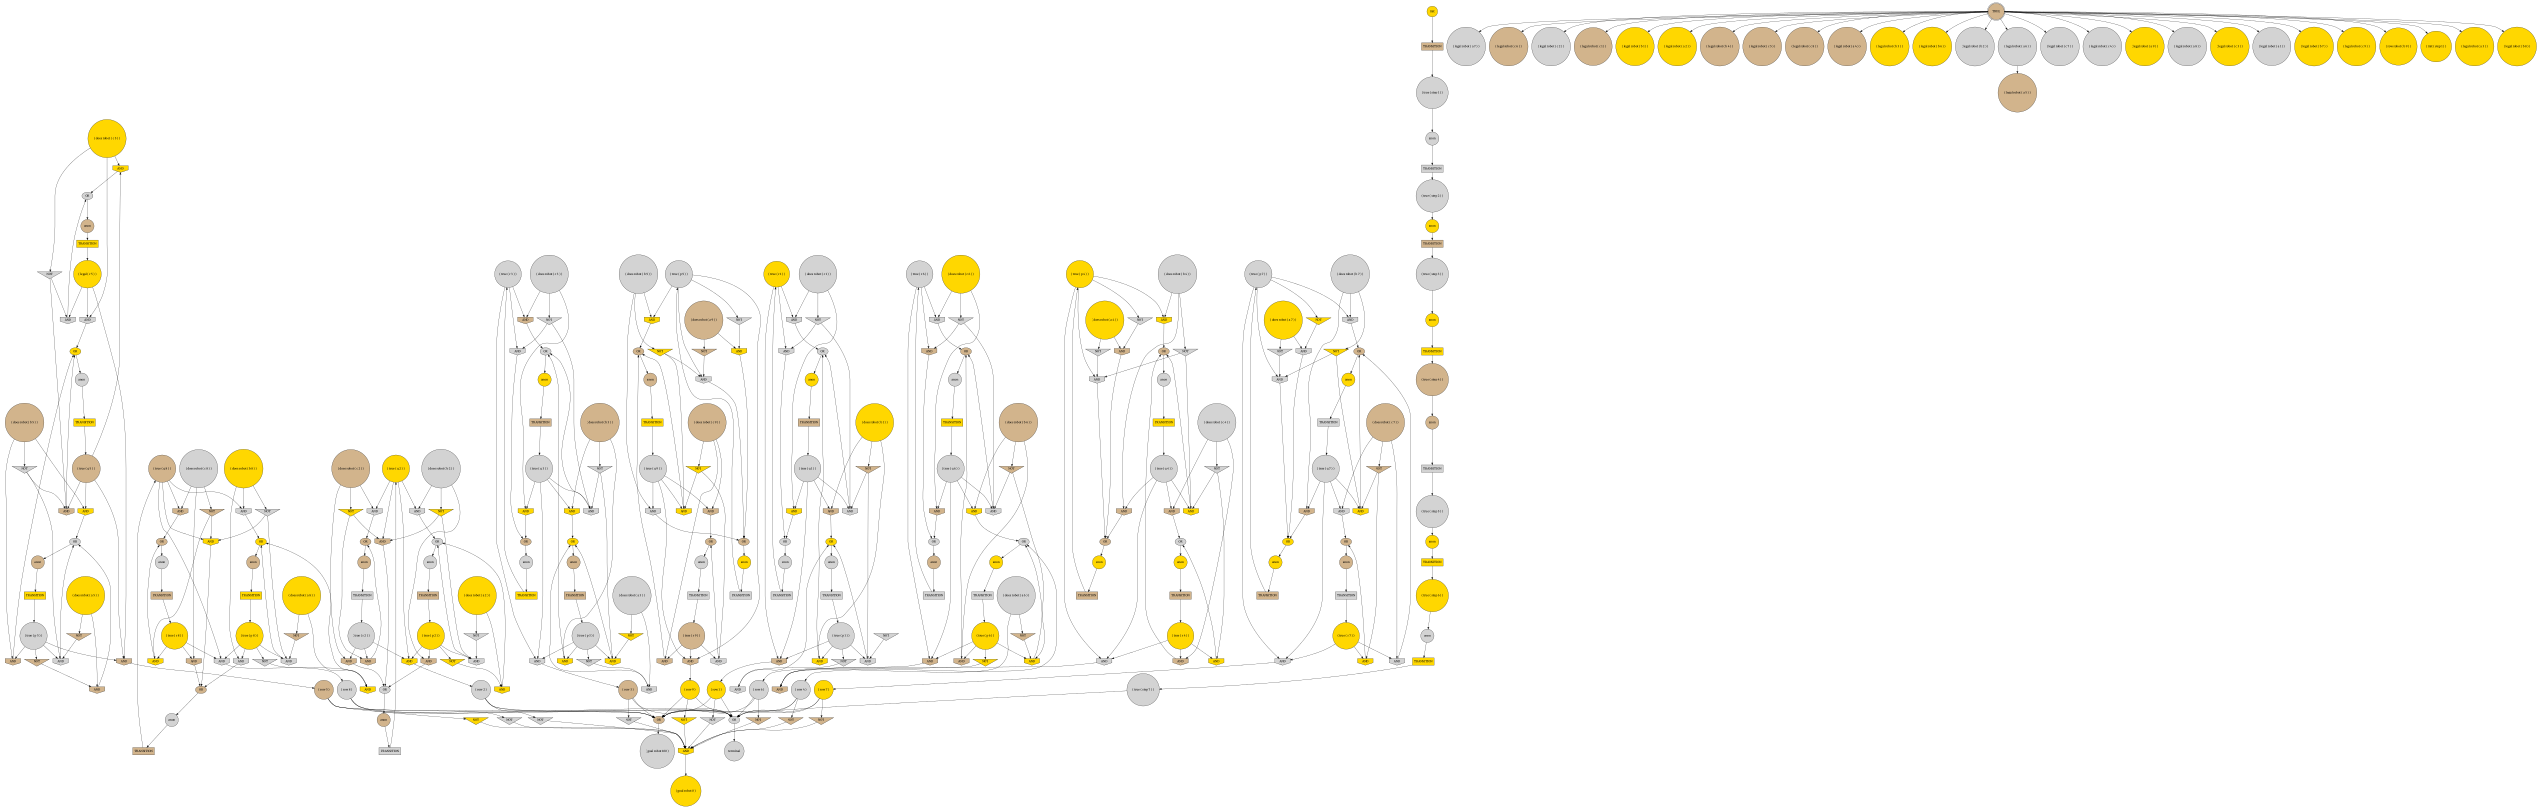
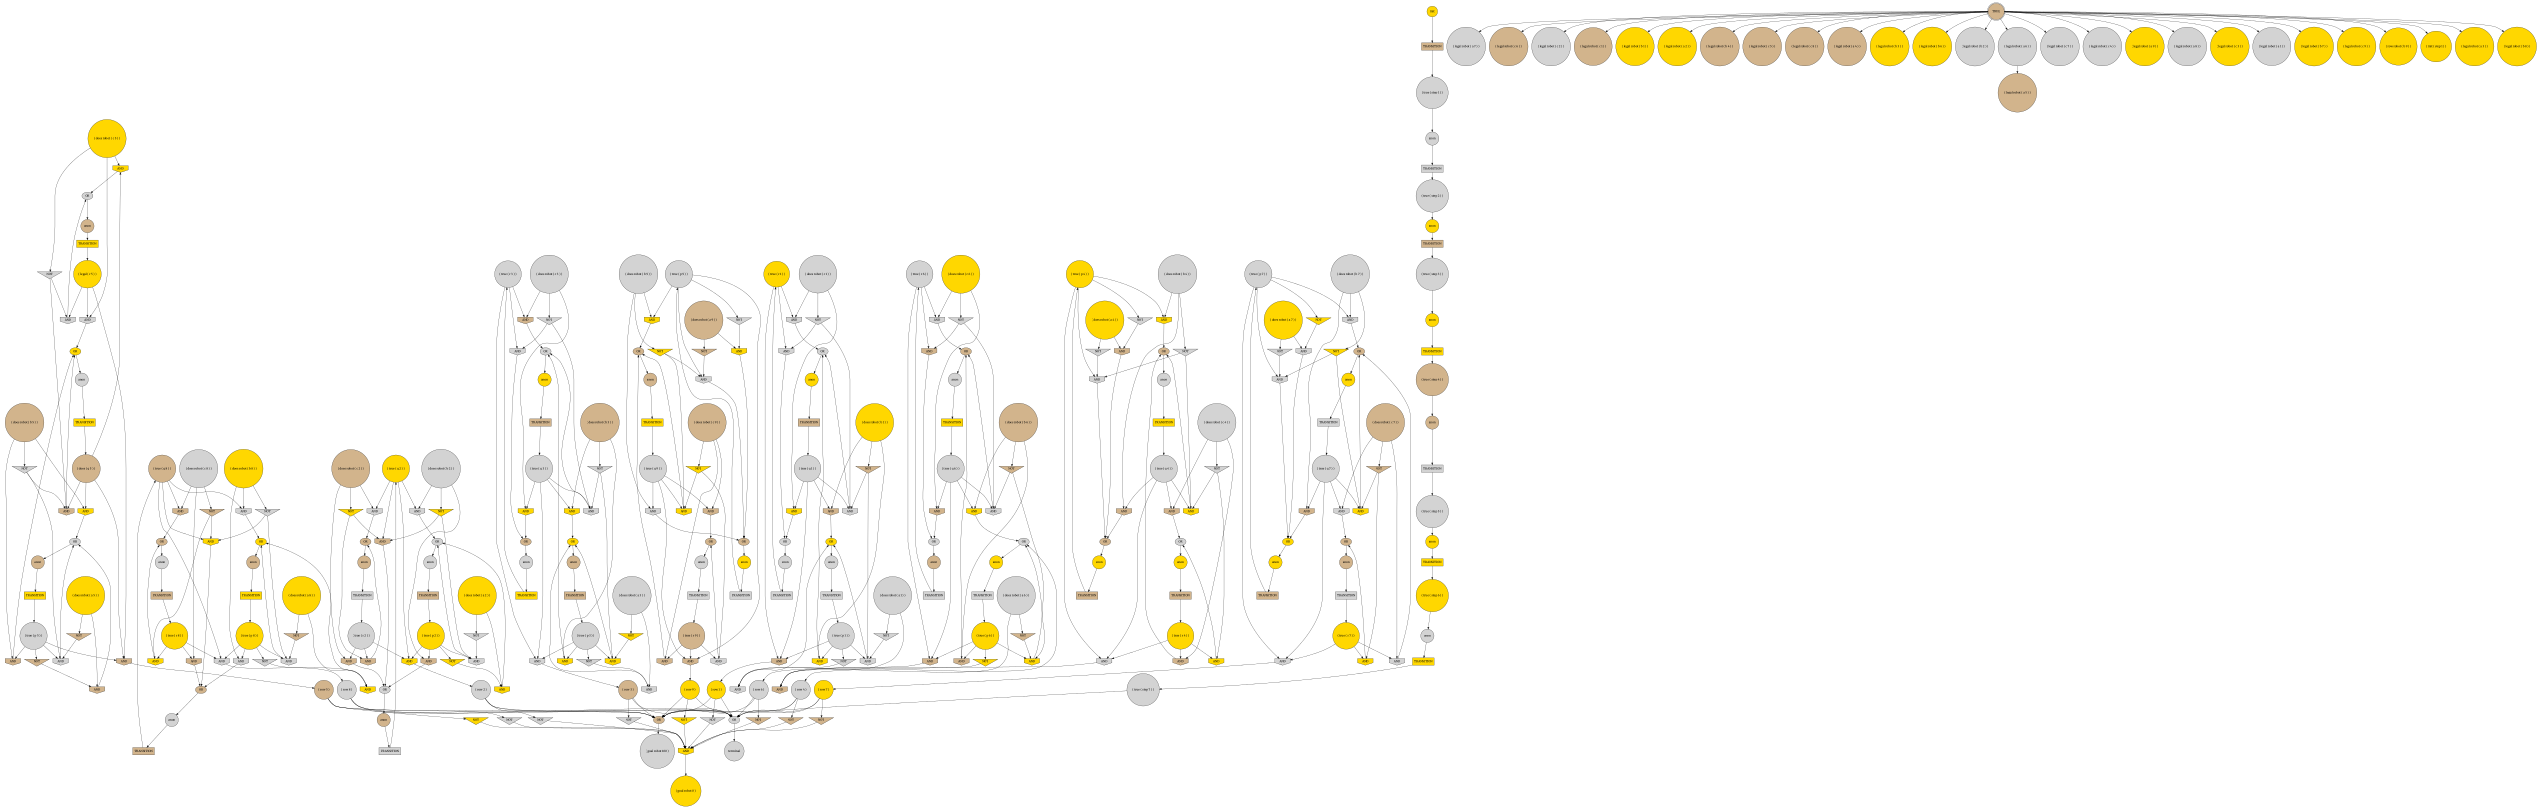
(86, 469) -> (86, 469)
none -> (893, 596)
